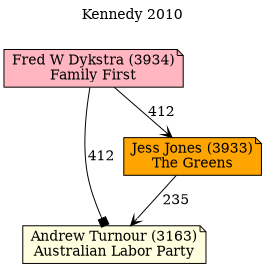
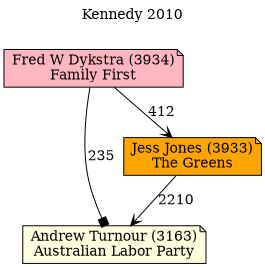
(102, 156) -> (102, 156)
(176, 201) -> (176, 201)
